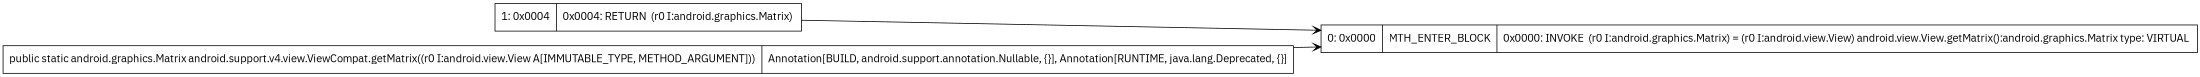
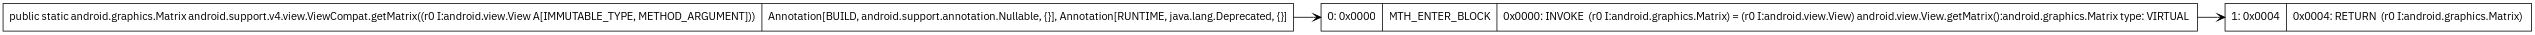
(1057, 25) -> (2207, 17)
